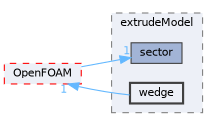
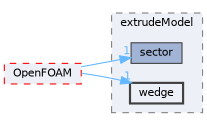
(104, 91) -> (101, 76)
